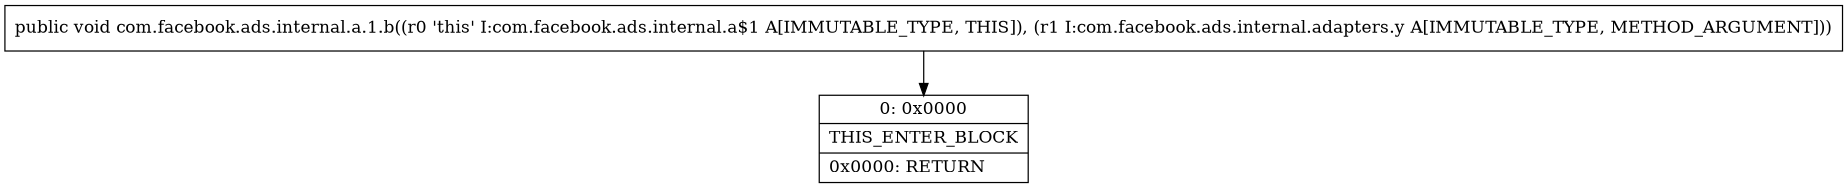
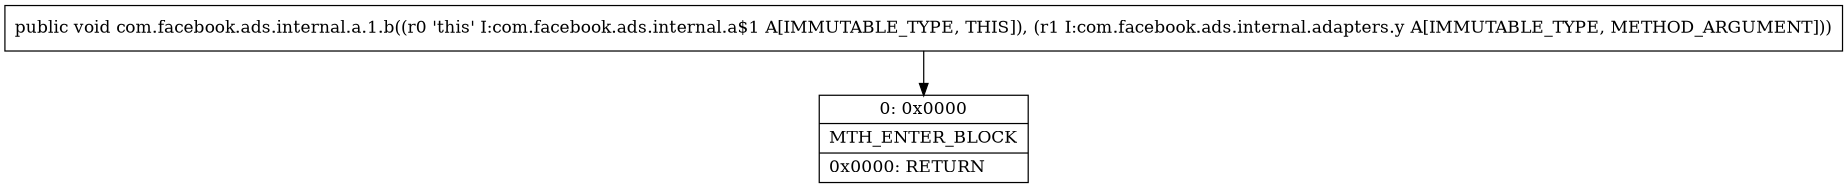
(924, 138) -> (924, 138)
